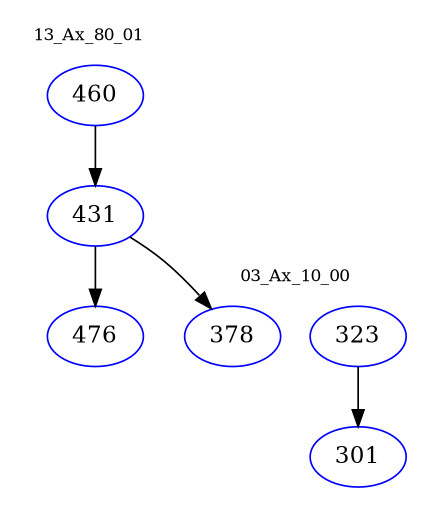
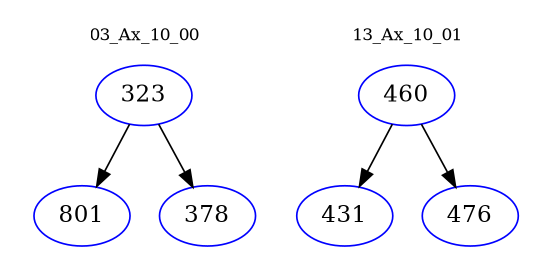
(89, 36) -> (408, 36)
(95, 268) -> (434, 148)
(182, 277) -> (172, 148)
(358, 457) -> (82, 216)
